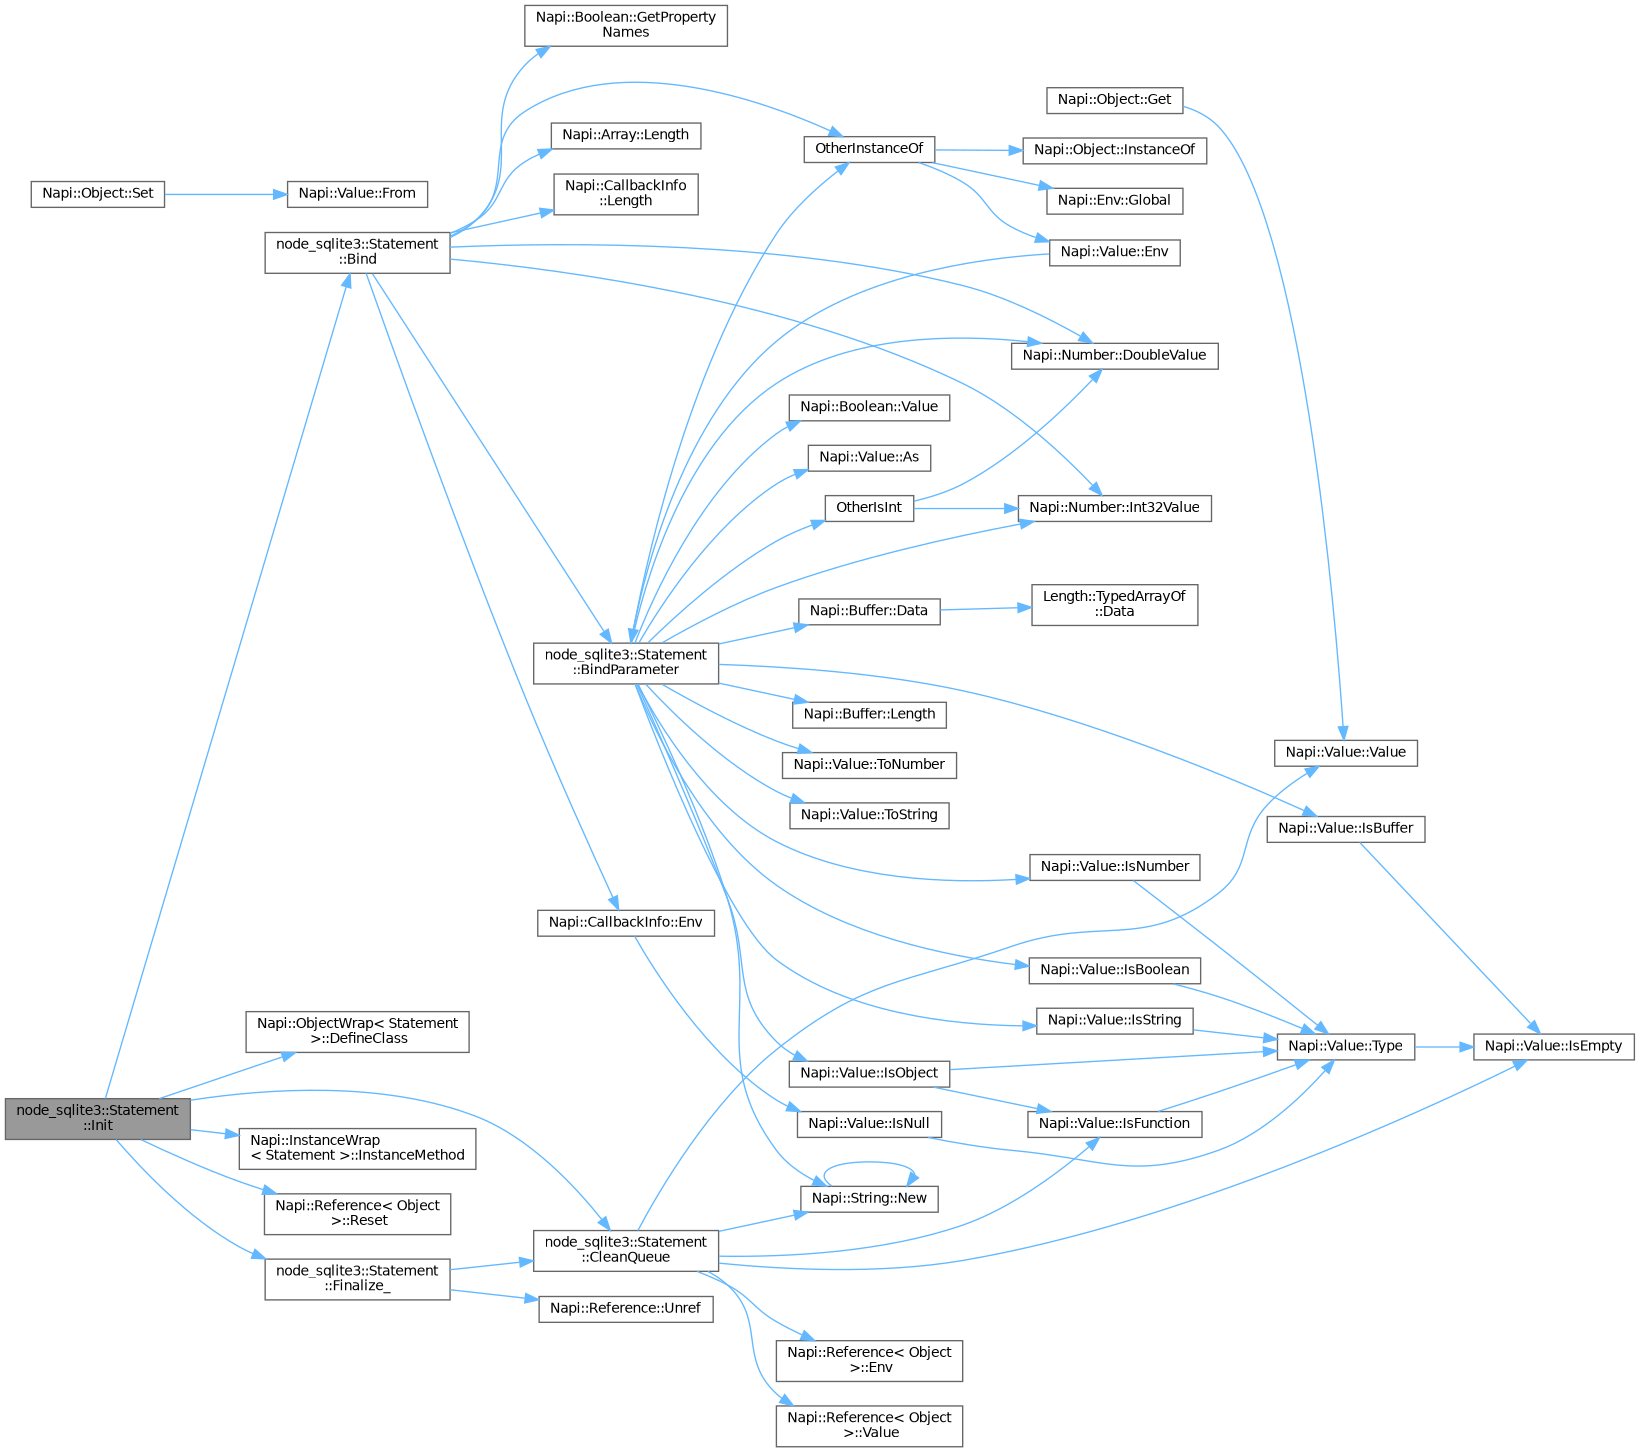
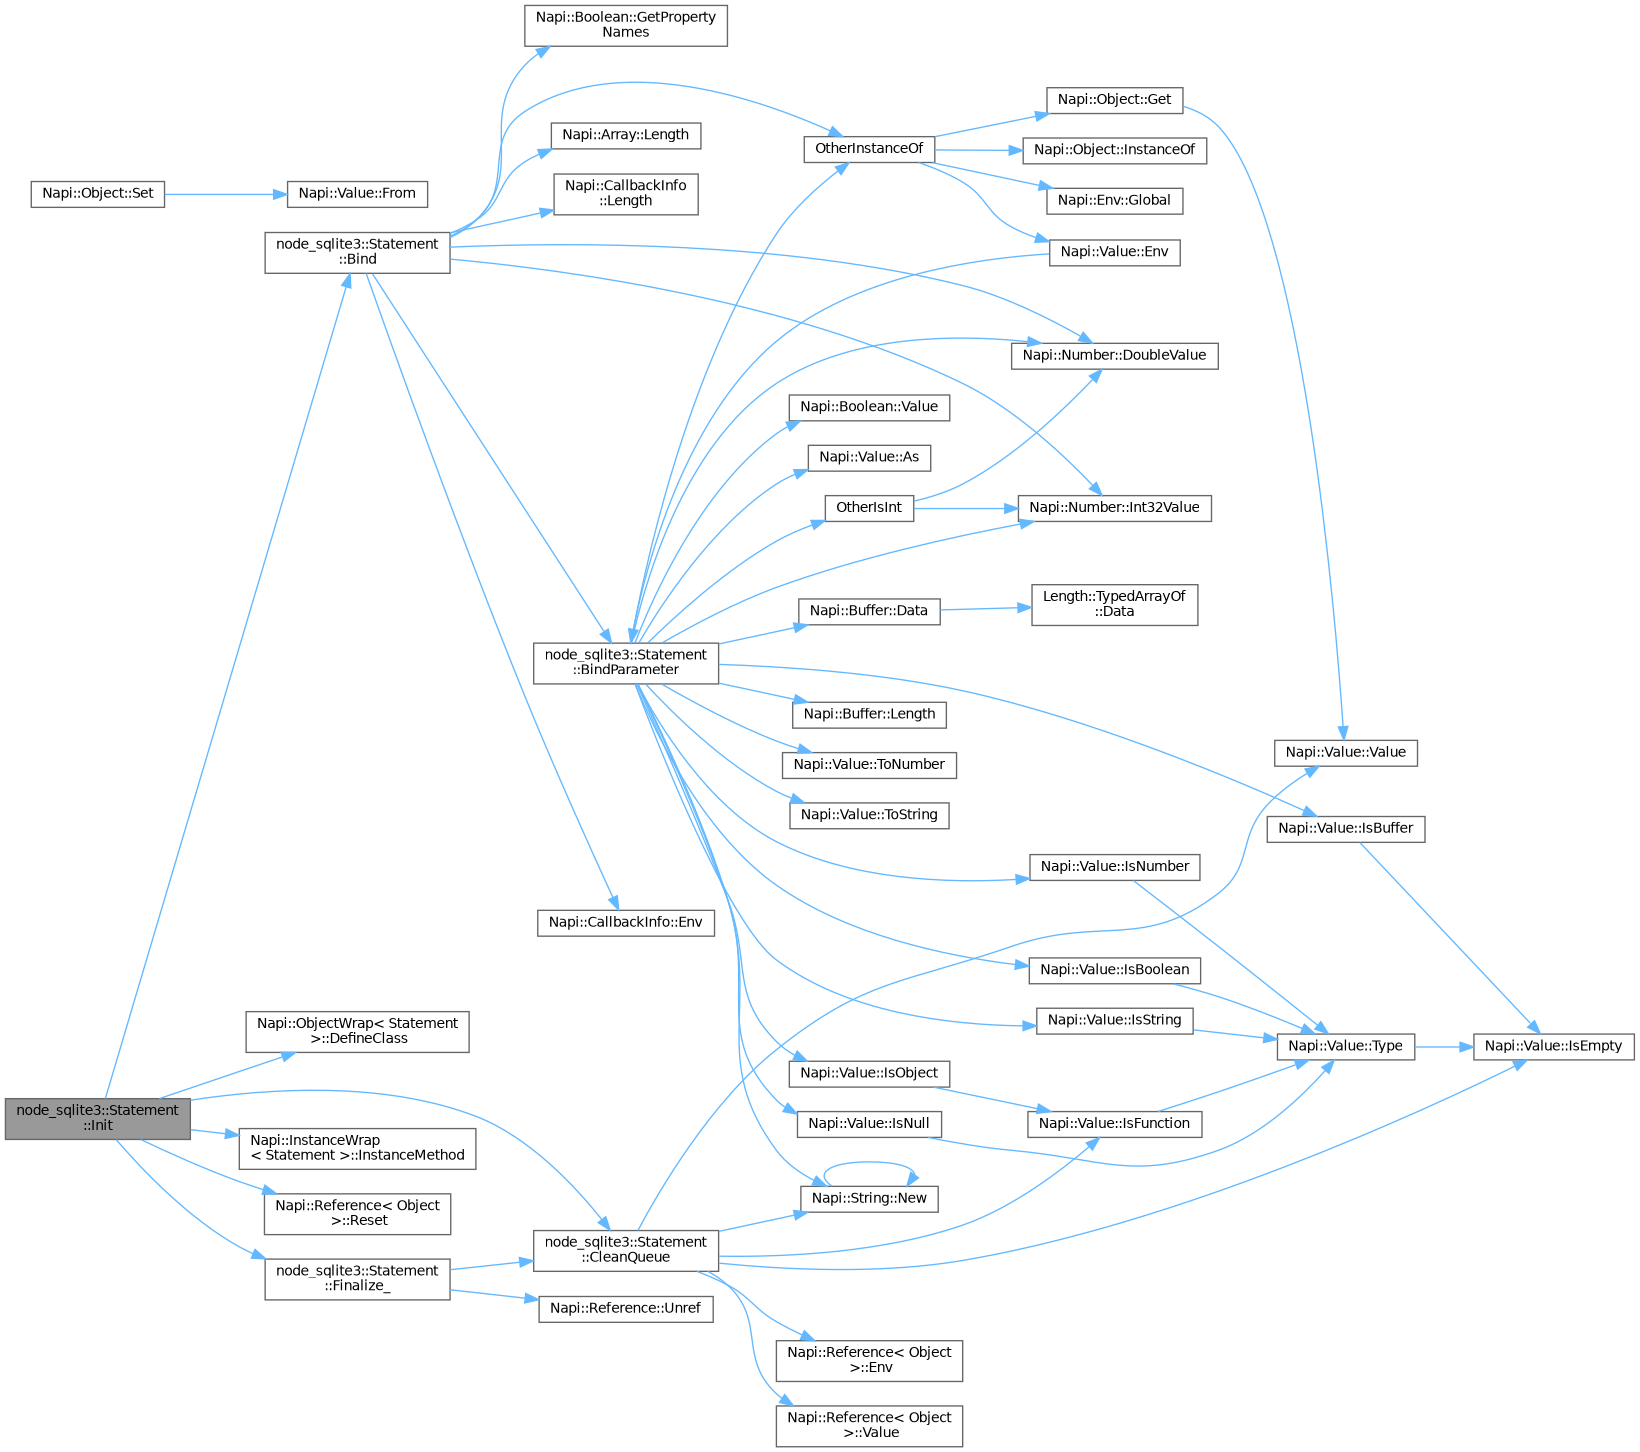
none -> (986, 126)
(701, 1031) -> (726, 895)
(1107, 1061) -> none
